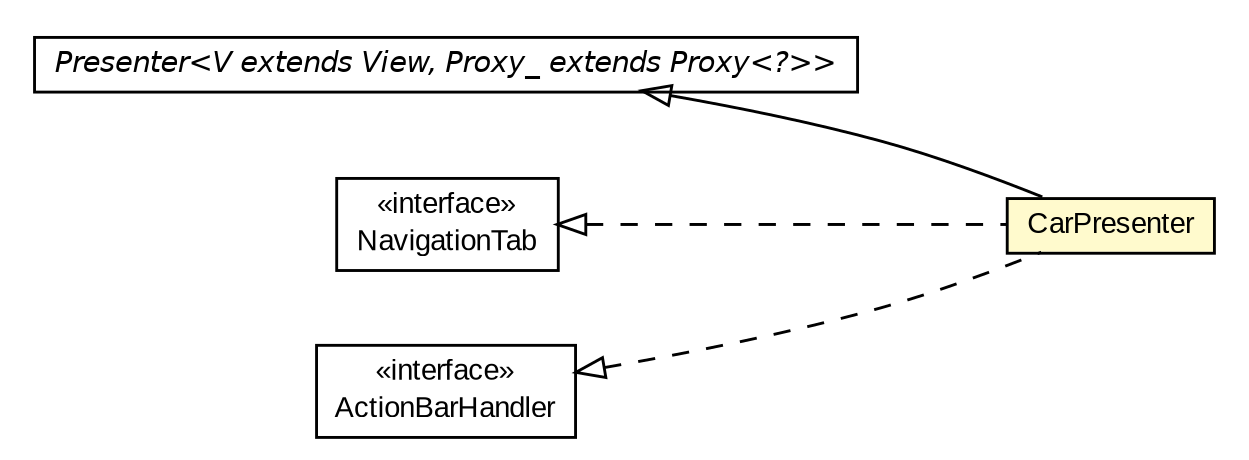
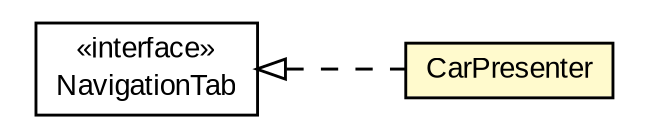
(446, 63) -> none
(446, 391) -> none
